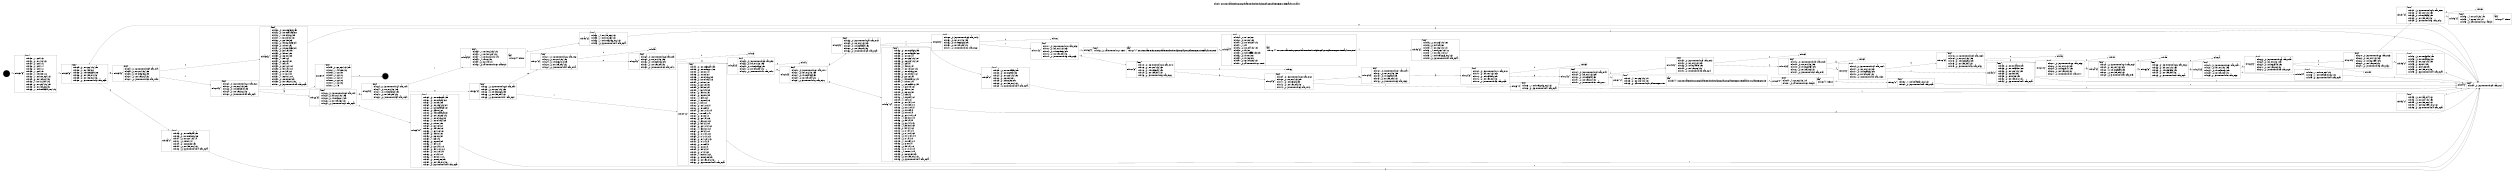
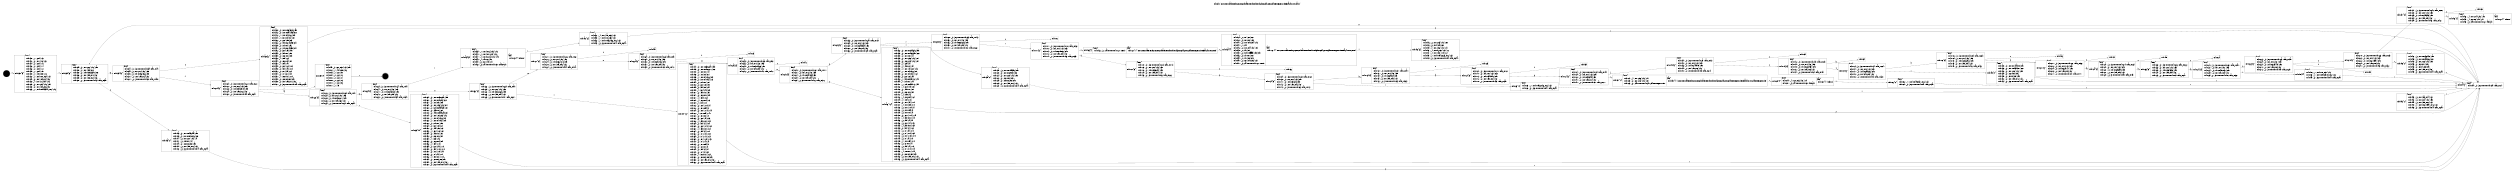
none -> (1485, 64)
